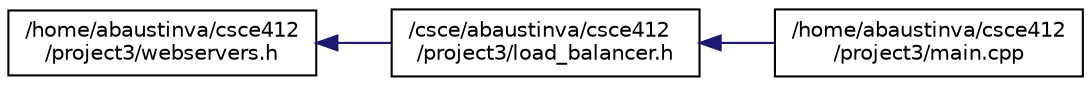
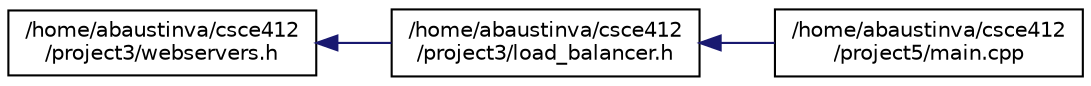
(546, 43) -> (546, 43)
(929, 43) -> (929, 43)
